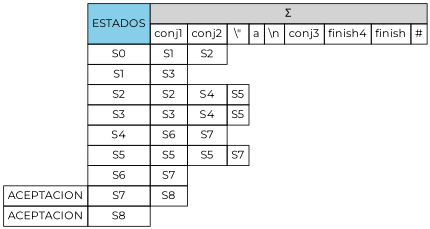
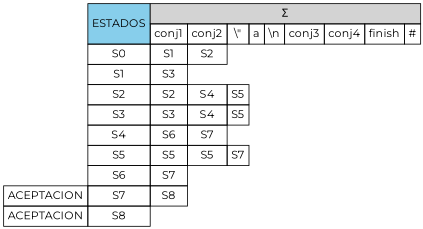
(348, 34) -> (345, 34)
